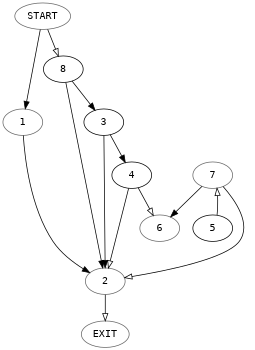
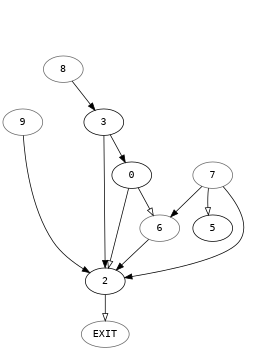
(43, 16) -> none
(63, 69) -> (63, 69)
(23, 122) -> (23, 122)
(84, 172) -> (135, 252)
(132, 175) -> (132, 175)
(218, 205) -> (208, 198)
(217, 255) -> (217, 255)
(105, 281) -> (105, 281)
